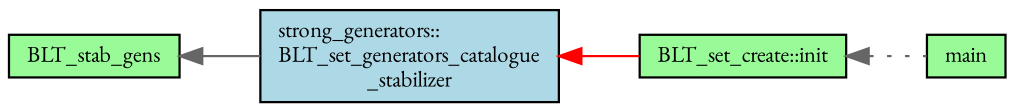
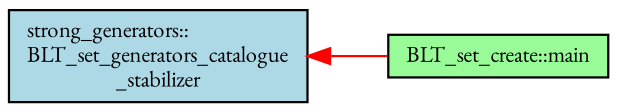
(94, 56) -> none
(743, 56) -> (498, 56)
(966, 56) -> none
